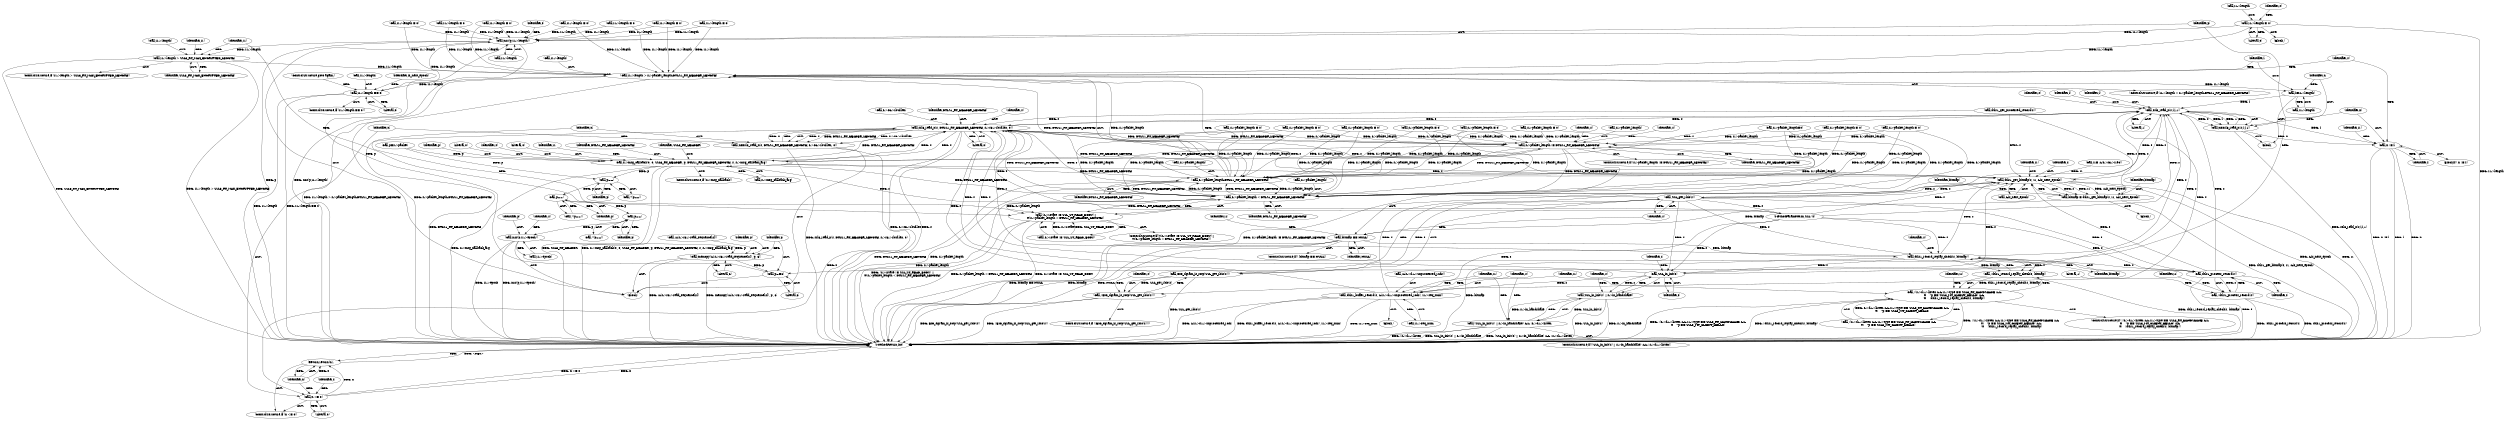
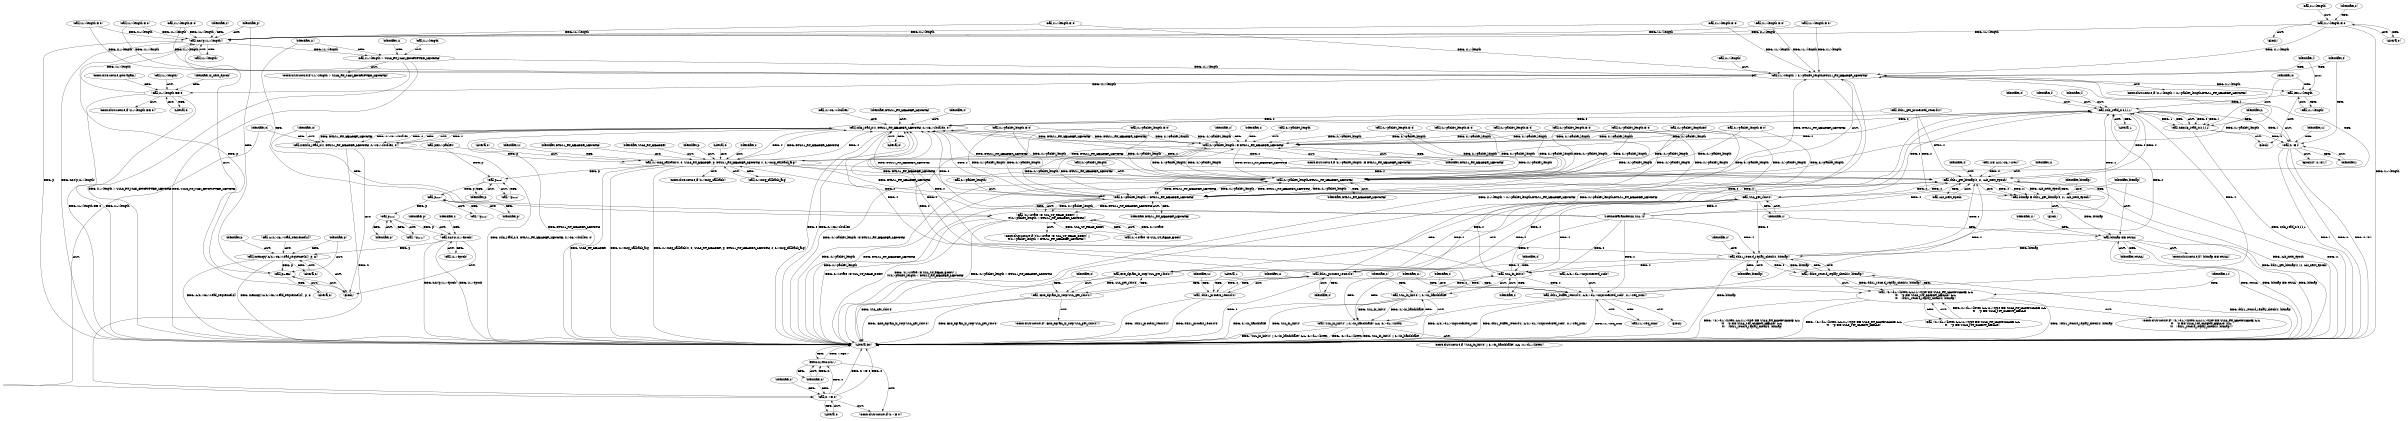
(200, 76) -> none
(2015, 274) -> (1832, 274)
(1643, 283) -> (1476, 283)
(889, 345) -> (863, 345)
